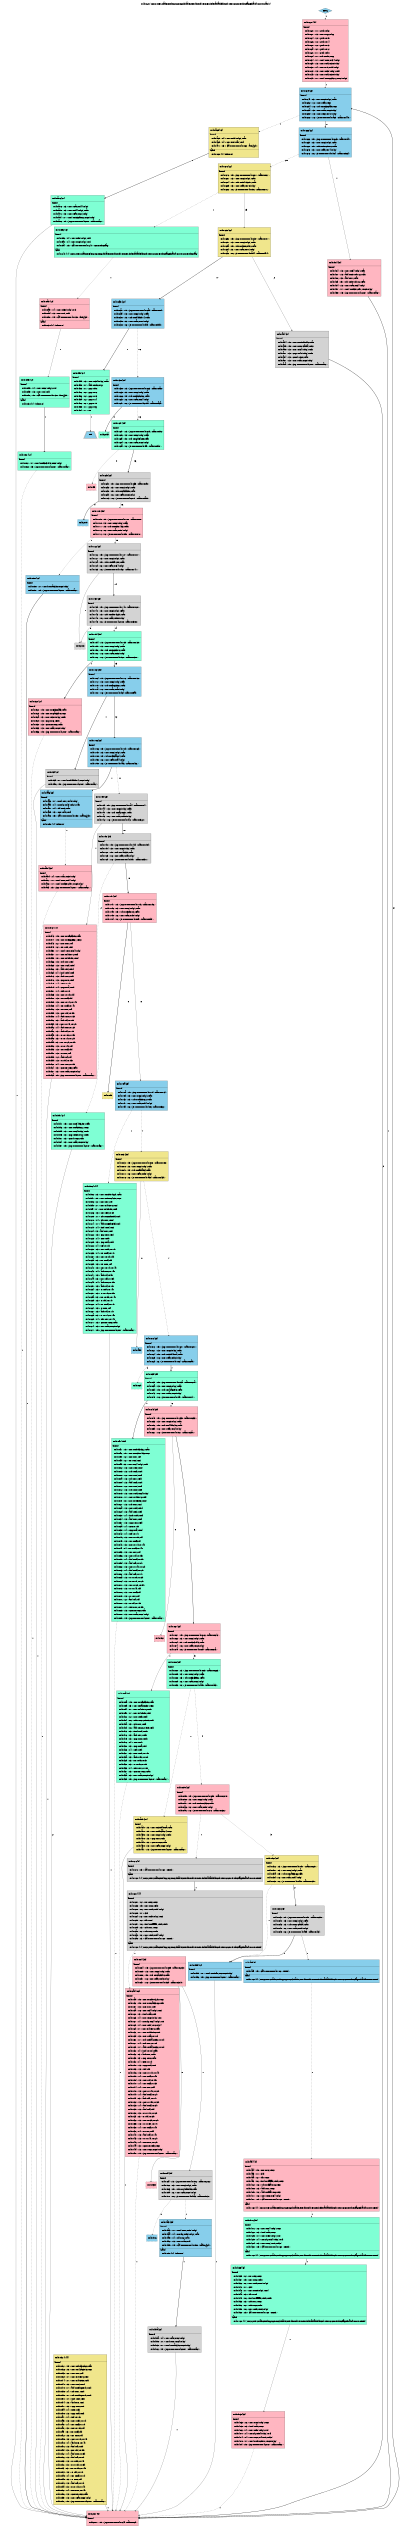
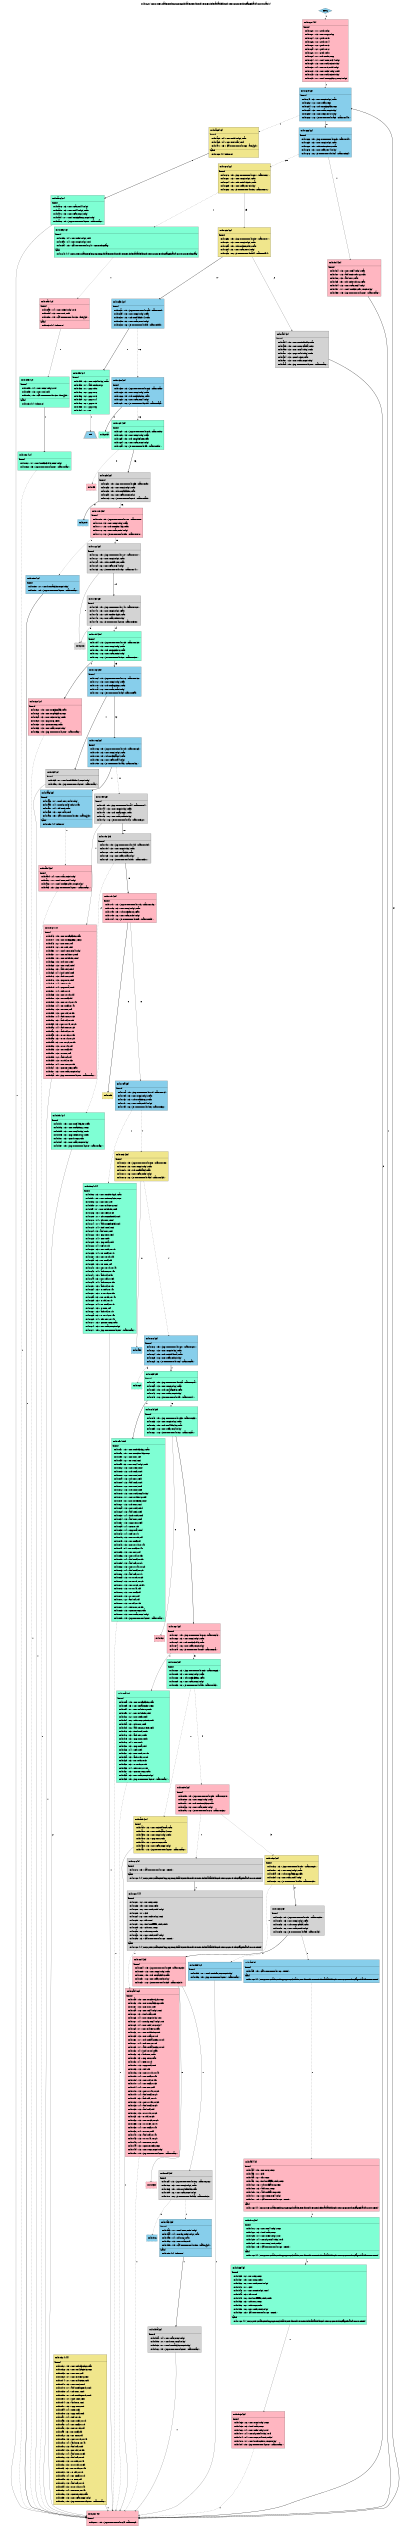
(171, 1421) -> (171, 1421)
(267, 1956) -> (240, 1955)
